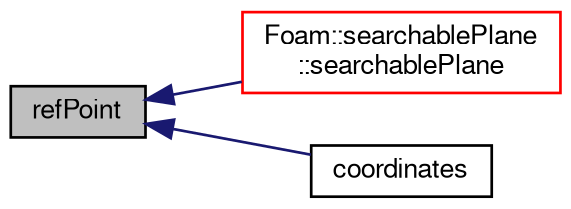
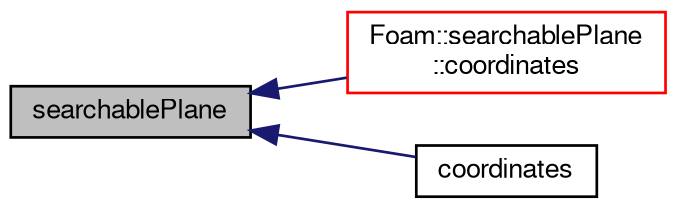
(401, 53) -> (507, 53)
(78, 112) -> (131, 112)
